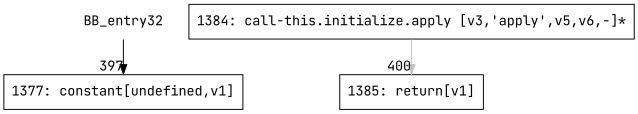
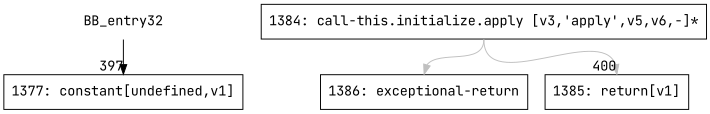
none -> (424, 92)
